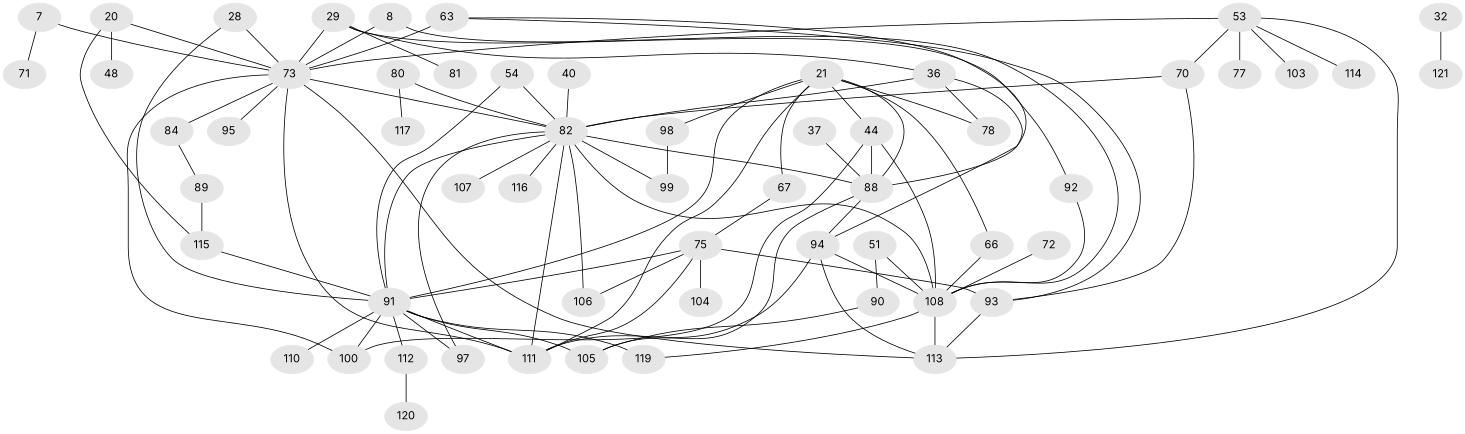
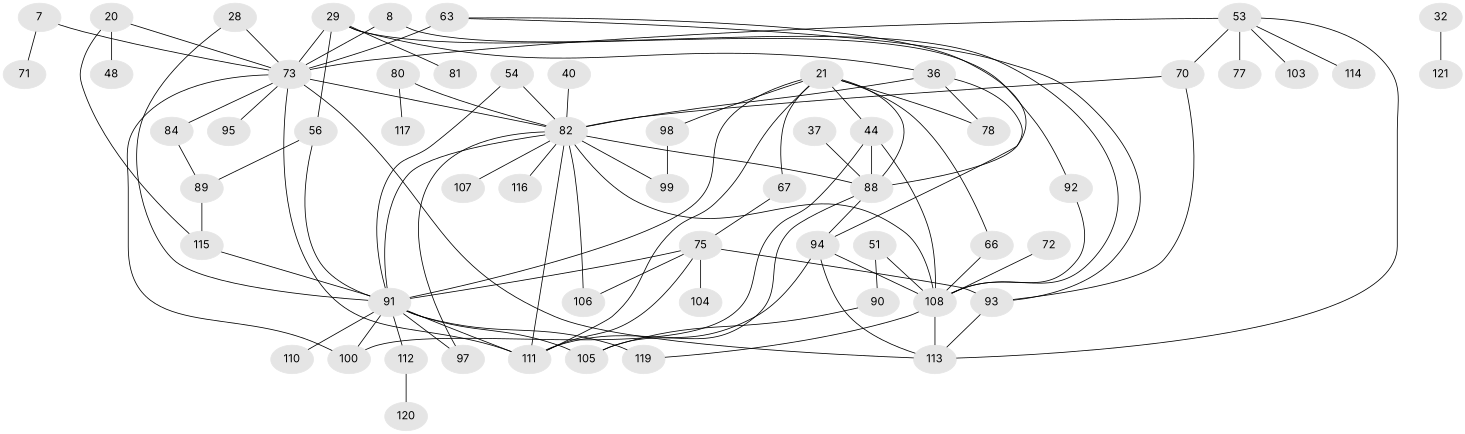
none -> (316, 131)
